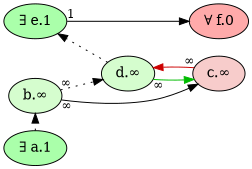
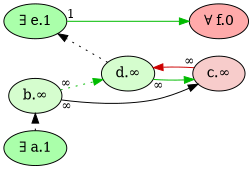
(123, 21) -> (123, 21)
(77, 86) -> (77, 86)
